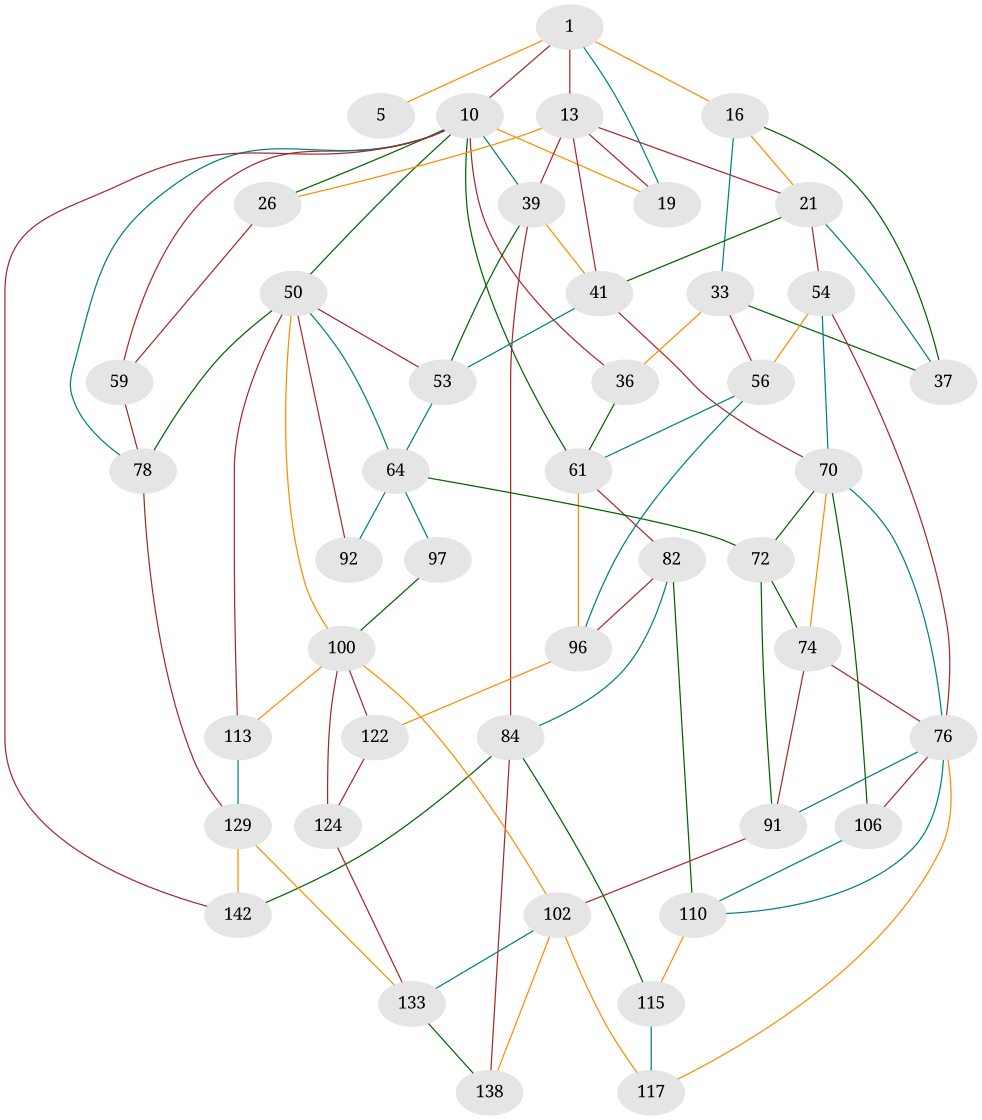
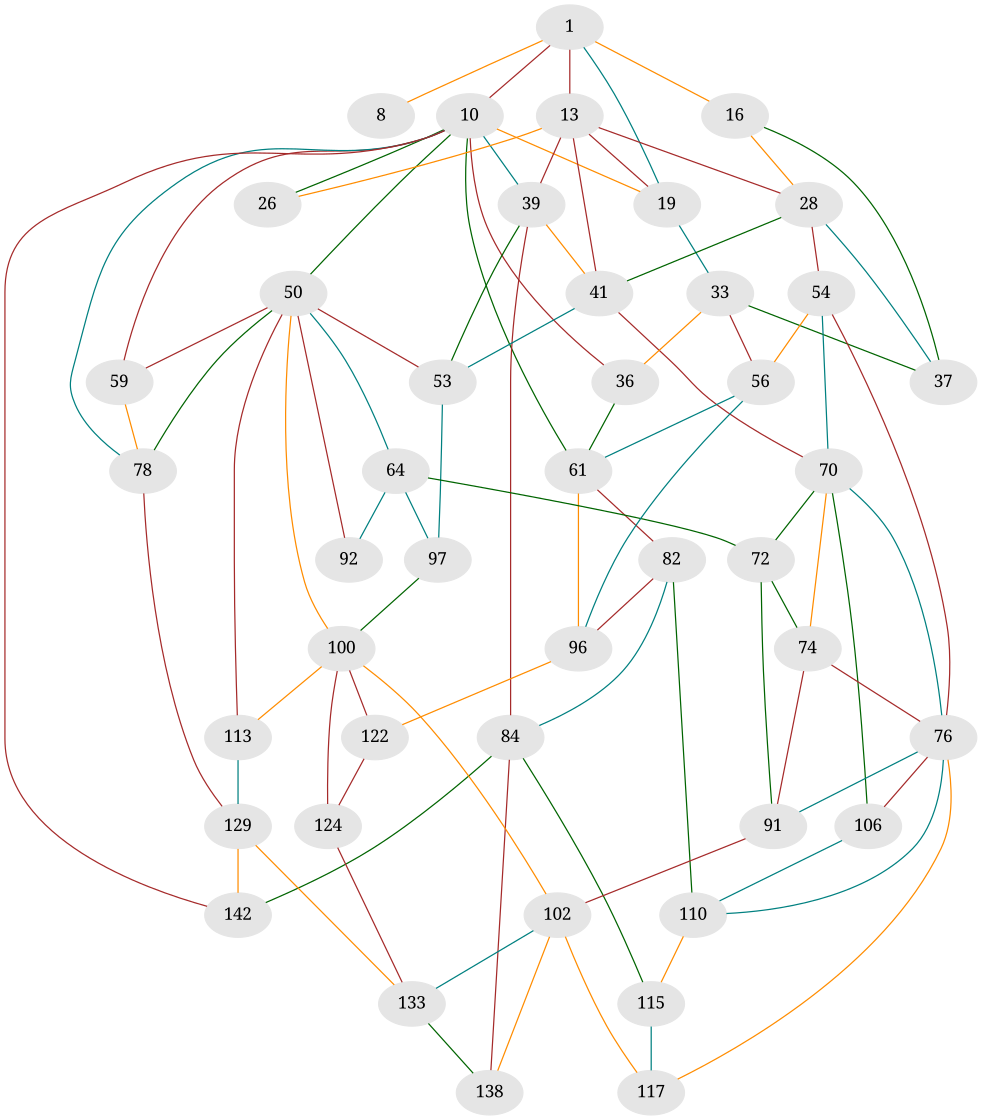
(381, 116) -> (381, 116)
(728, 205) -> (692, 246)
(809, 205) -> (809, 205)
(194, 293) -> (207, 338)
(131, 427) -> (131, 427)
(419, 427) -> (441, 471)
